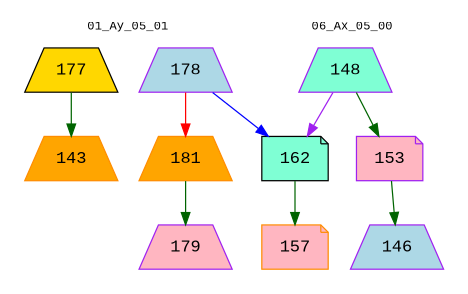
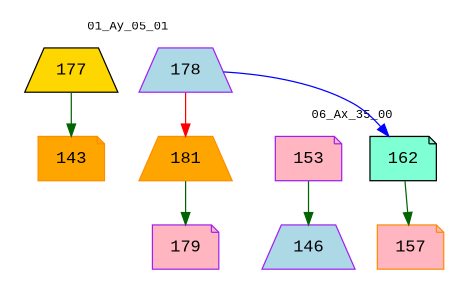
(353, 26) -> (353, 115)
(345, 70) -> none
(71, 159) -> (71, 159)
(186, 247) -> (186, 247)
